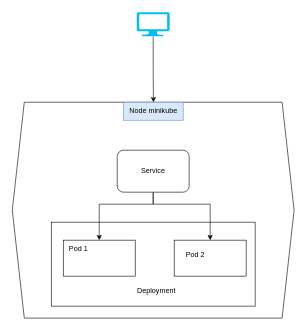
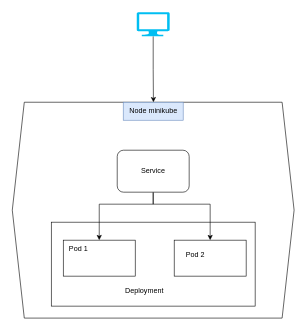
(156, 291) -> (144, 291)
